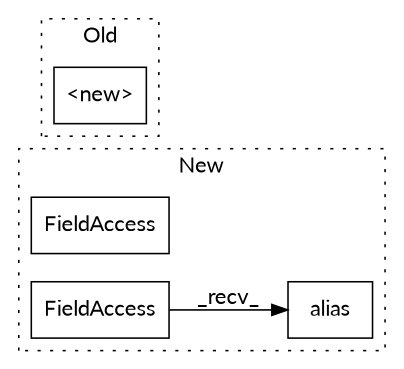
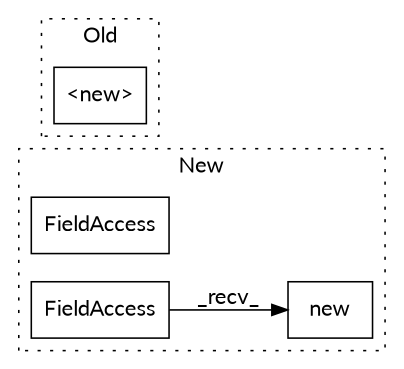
(330, 310) -> (330, 310)
